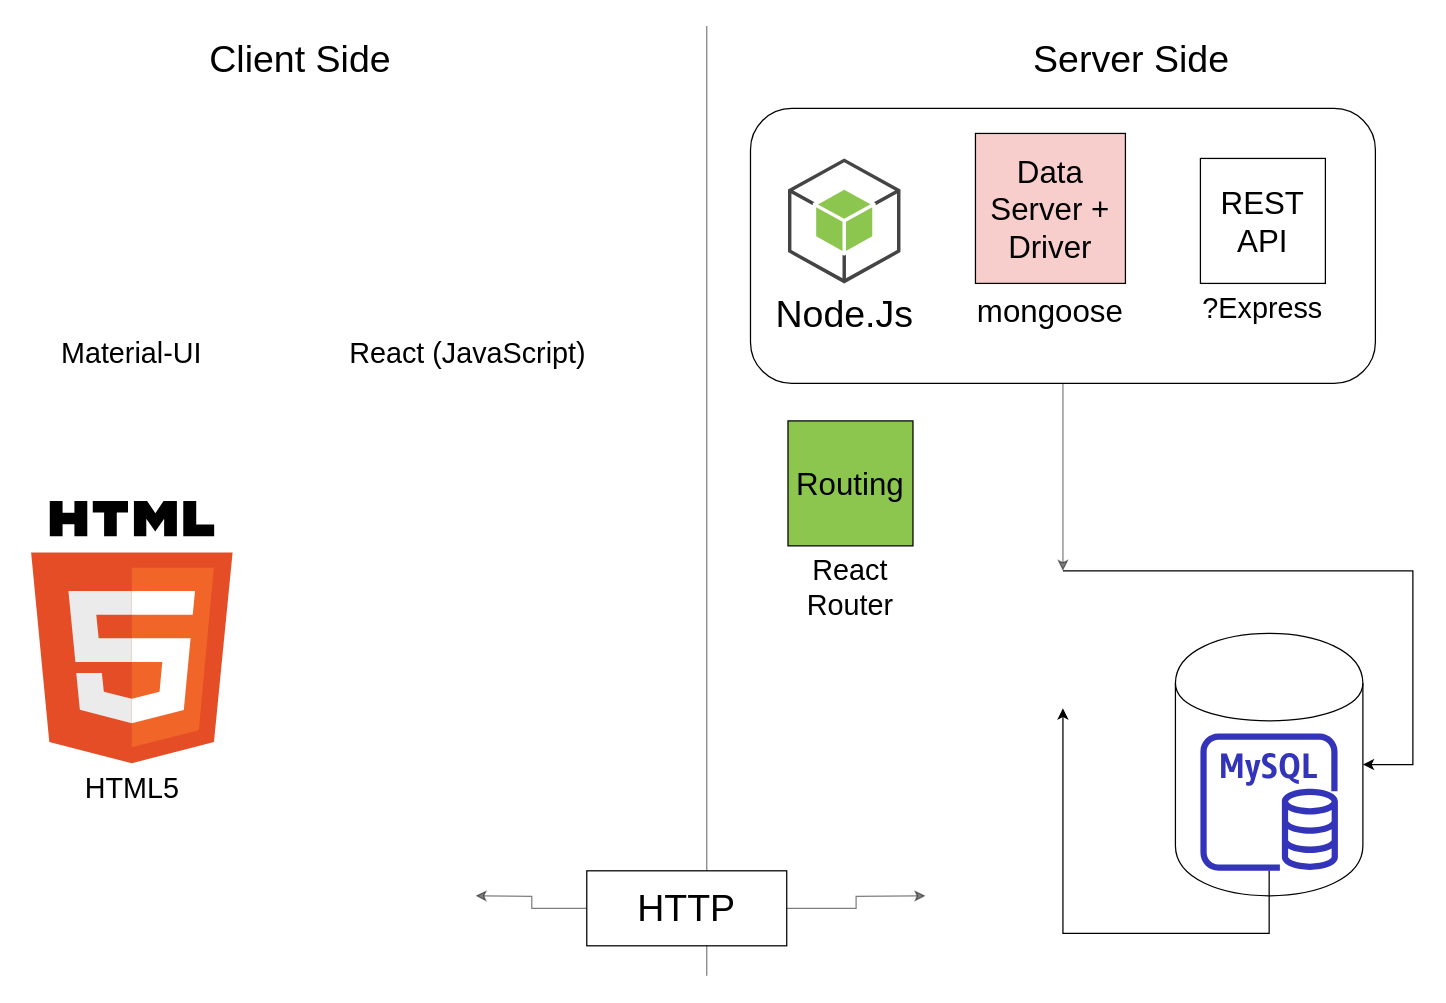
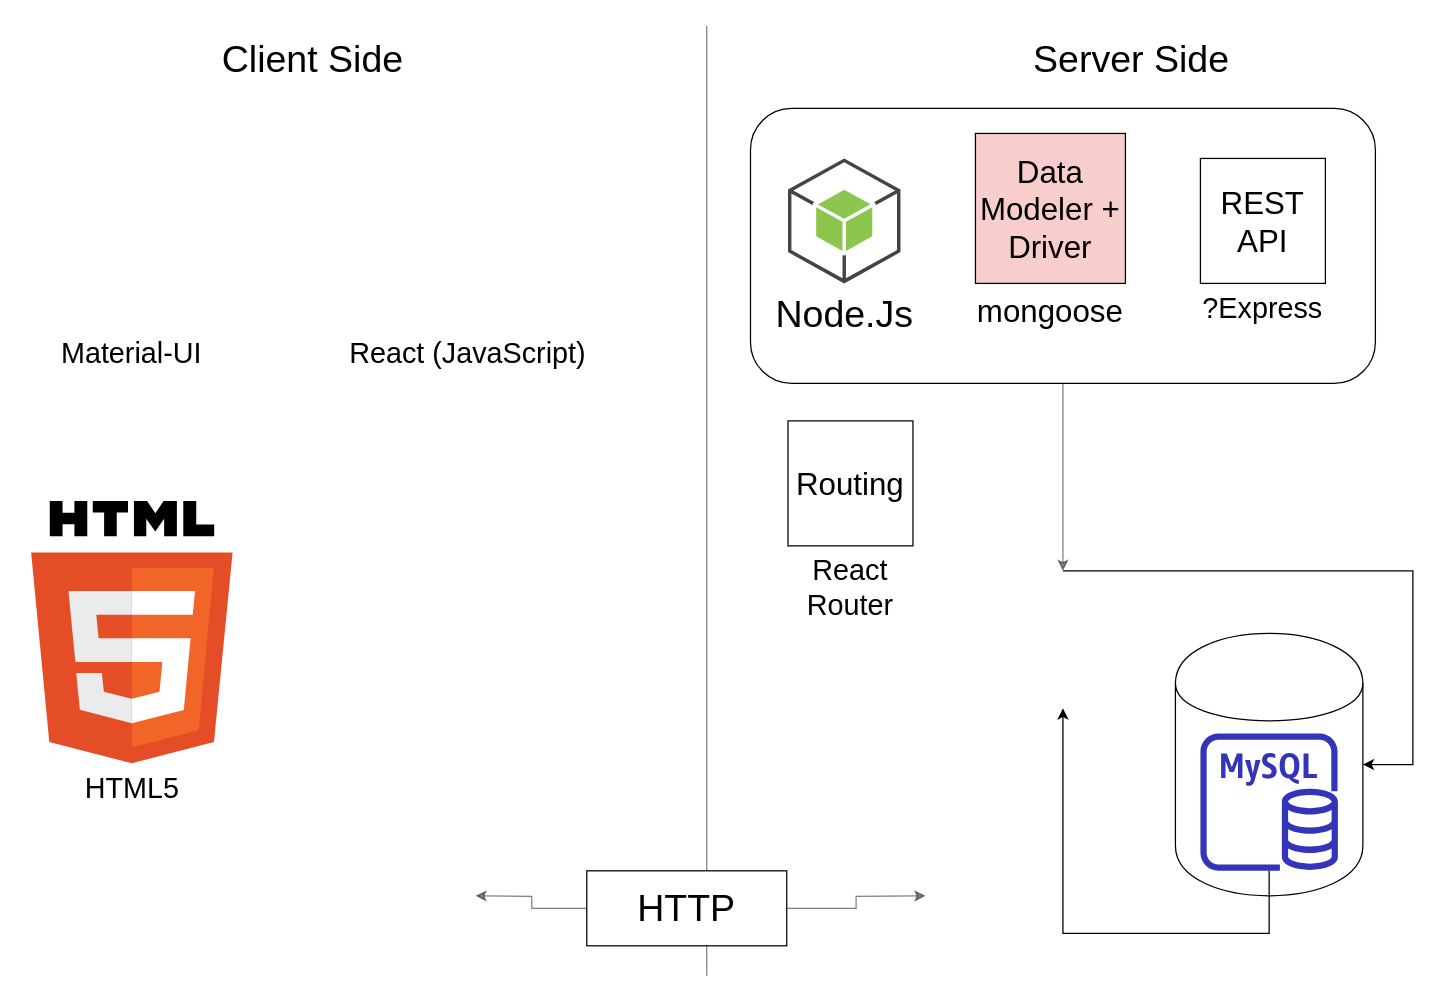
(301, 58) -> (313, 58)
(1051, 208) -> (1051, 208)
(851, 483) -> (851, 483)
